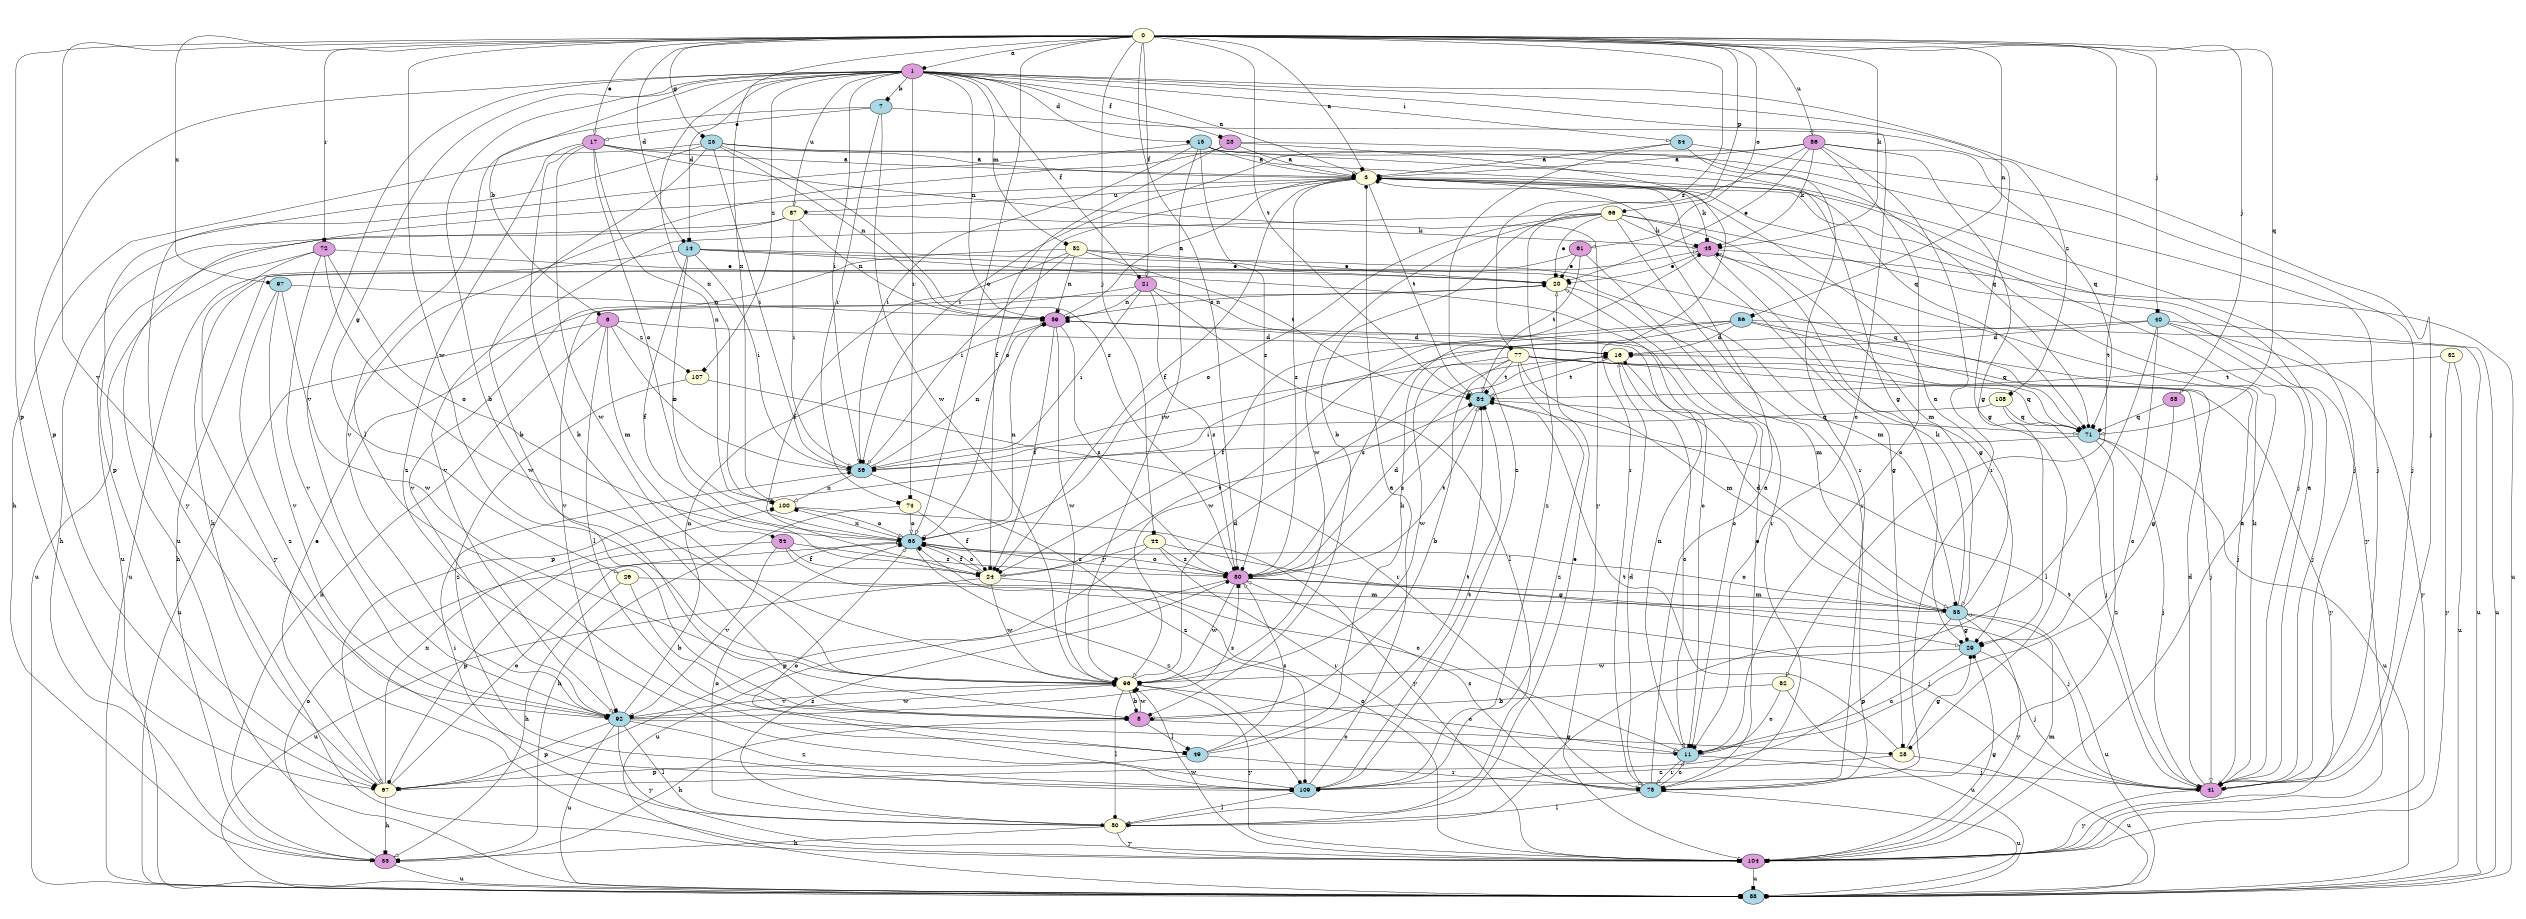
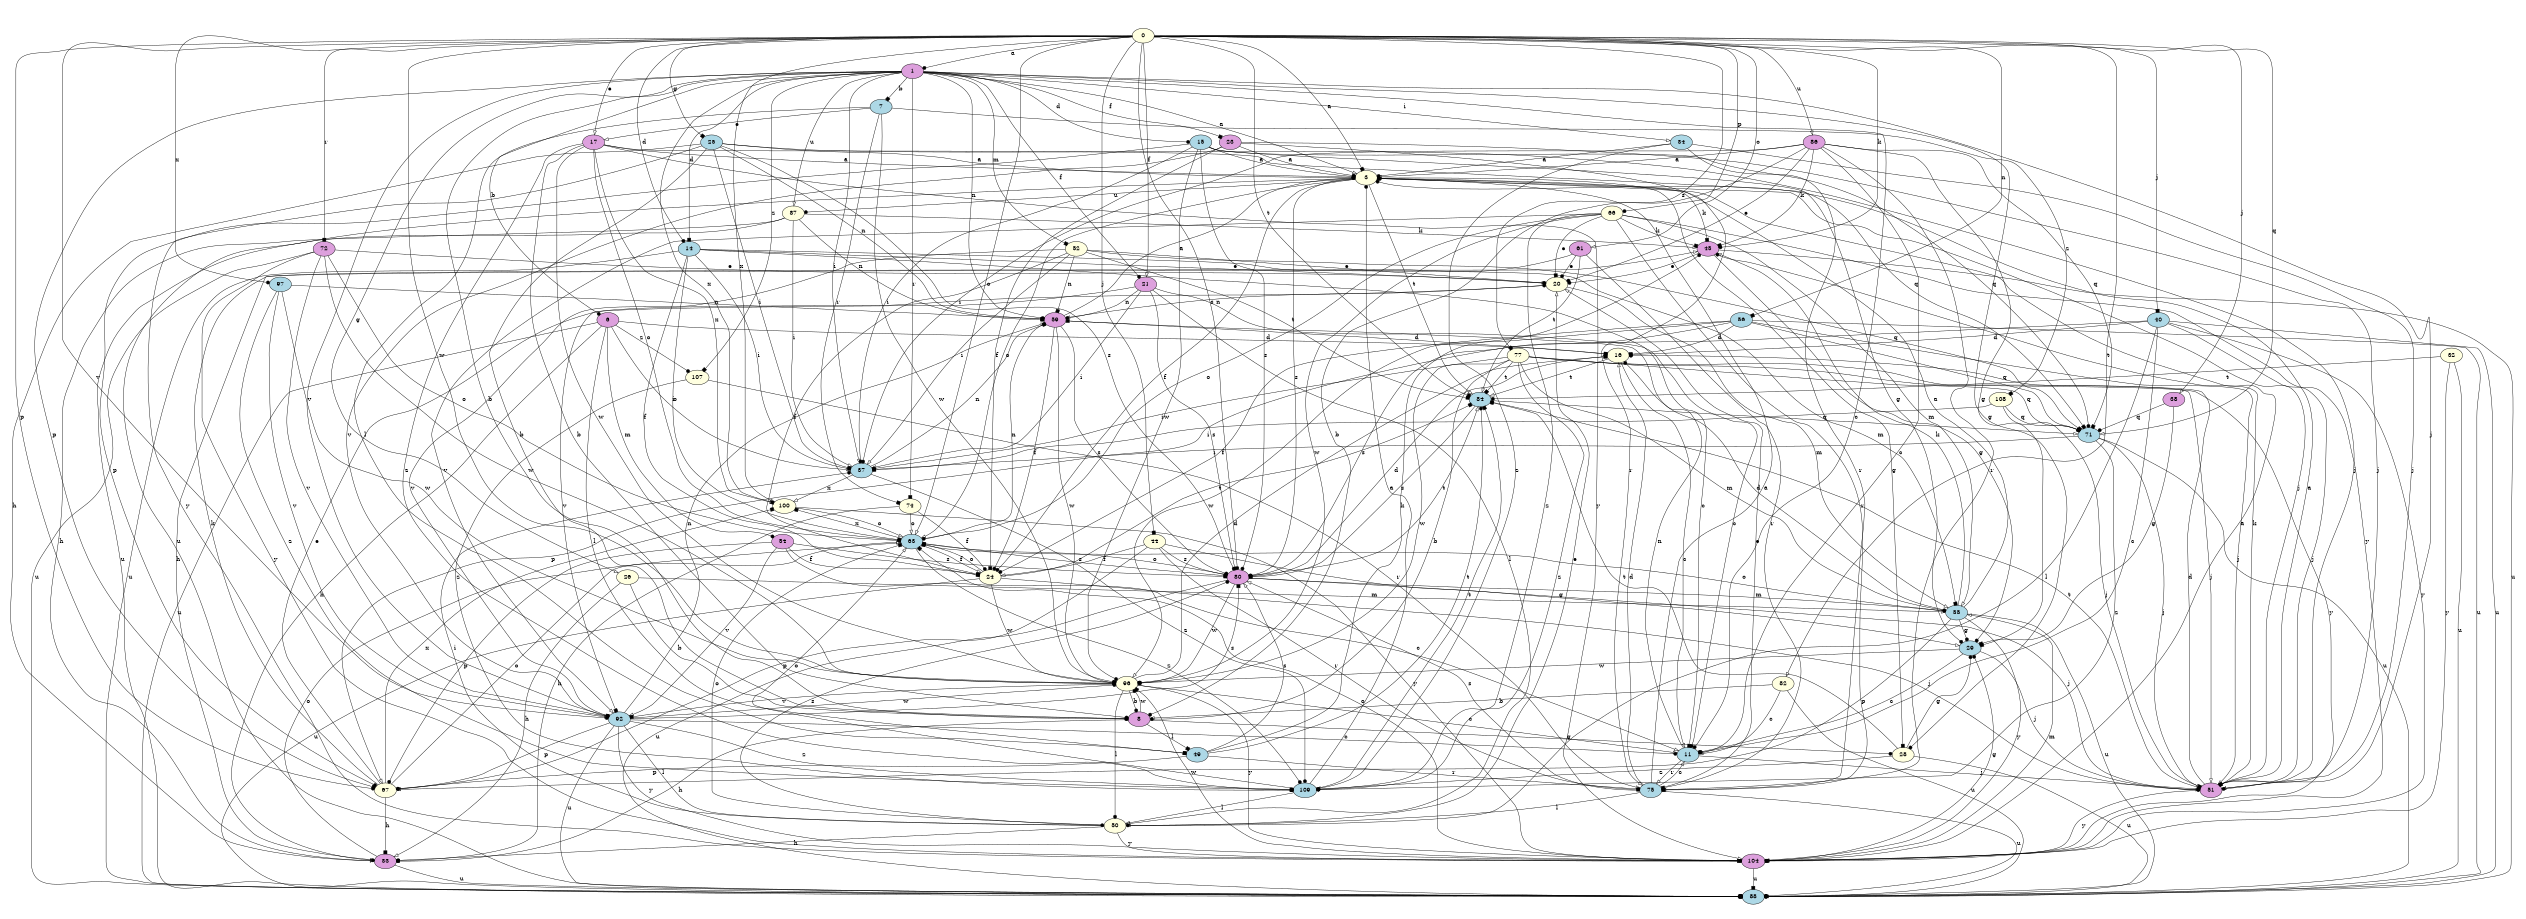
(862, 471) -> (862, 471)
(1104, 559) -> (1104, 559)
(2211, 790) -> (2211, 790)
